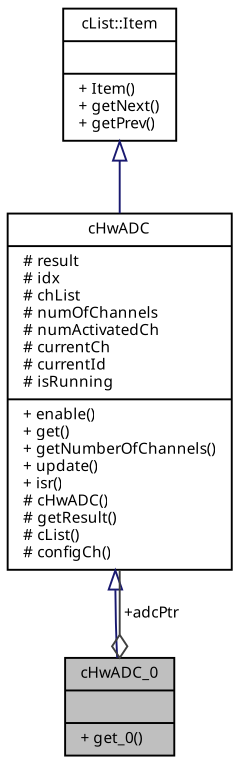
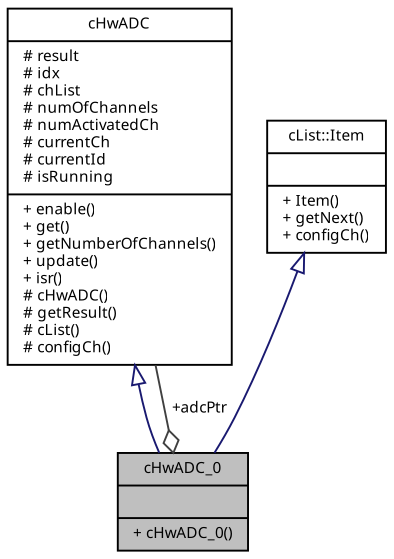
(117, 124) -> (327, 236)
(120, 187) -> (260, 364)
(112, 738) -> (183, 533)
